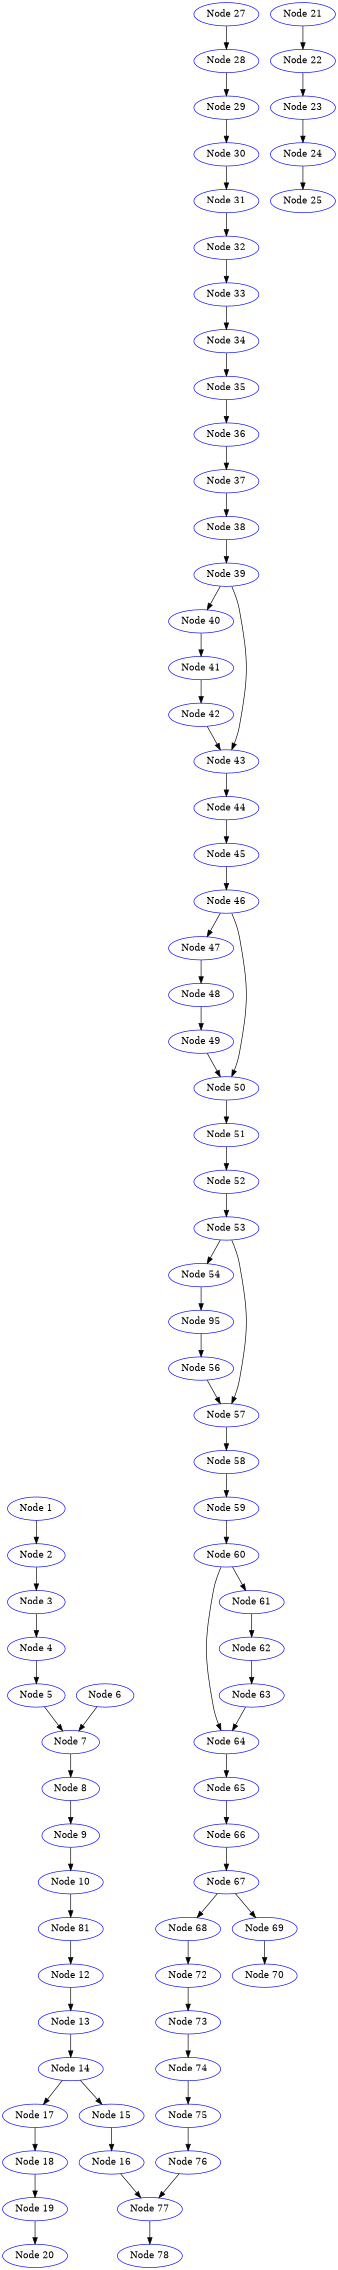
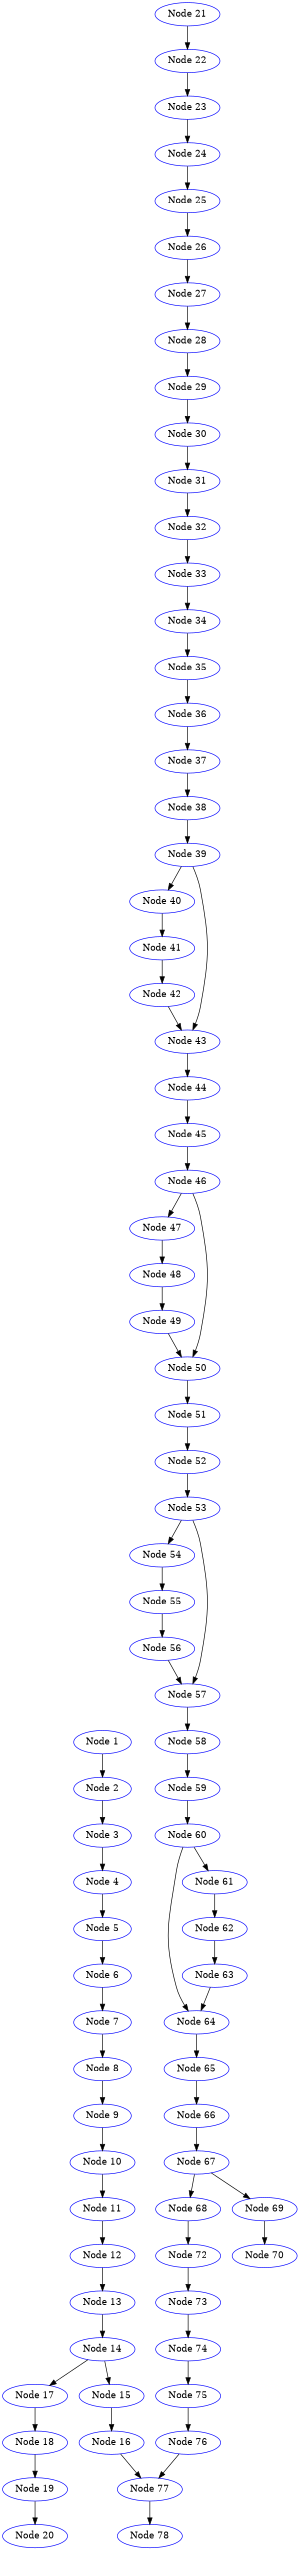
none -> (187, 248)
(201, 1322) -> (162, 1602)
(52, 1716) -> (103, 1949)
(71, 1929) -> (103, 2209)
